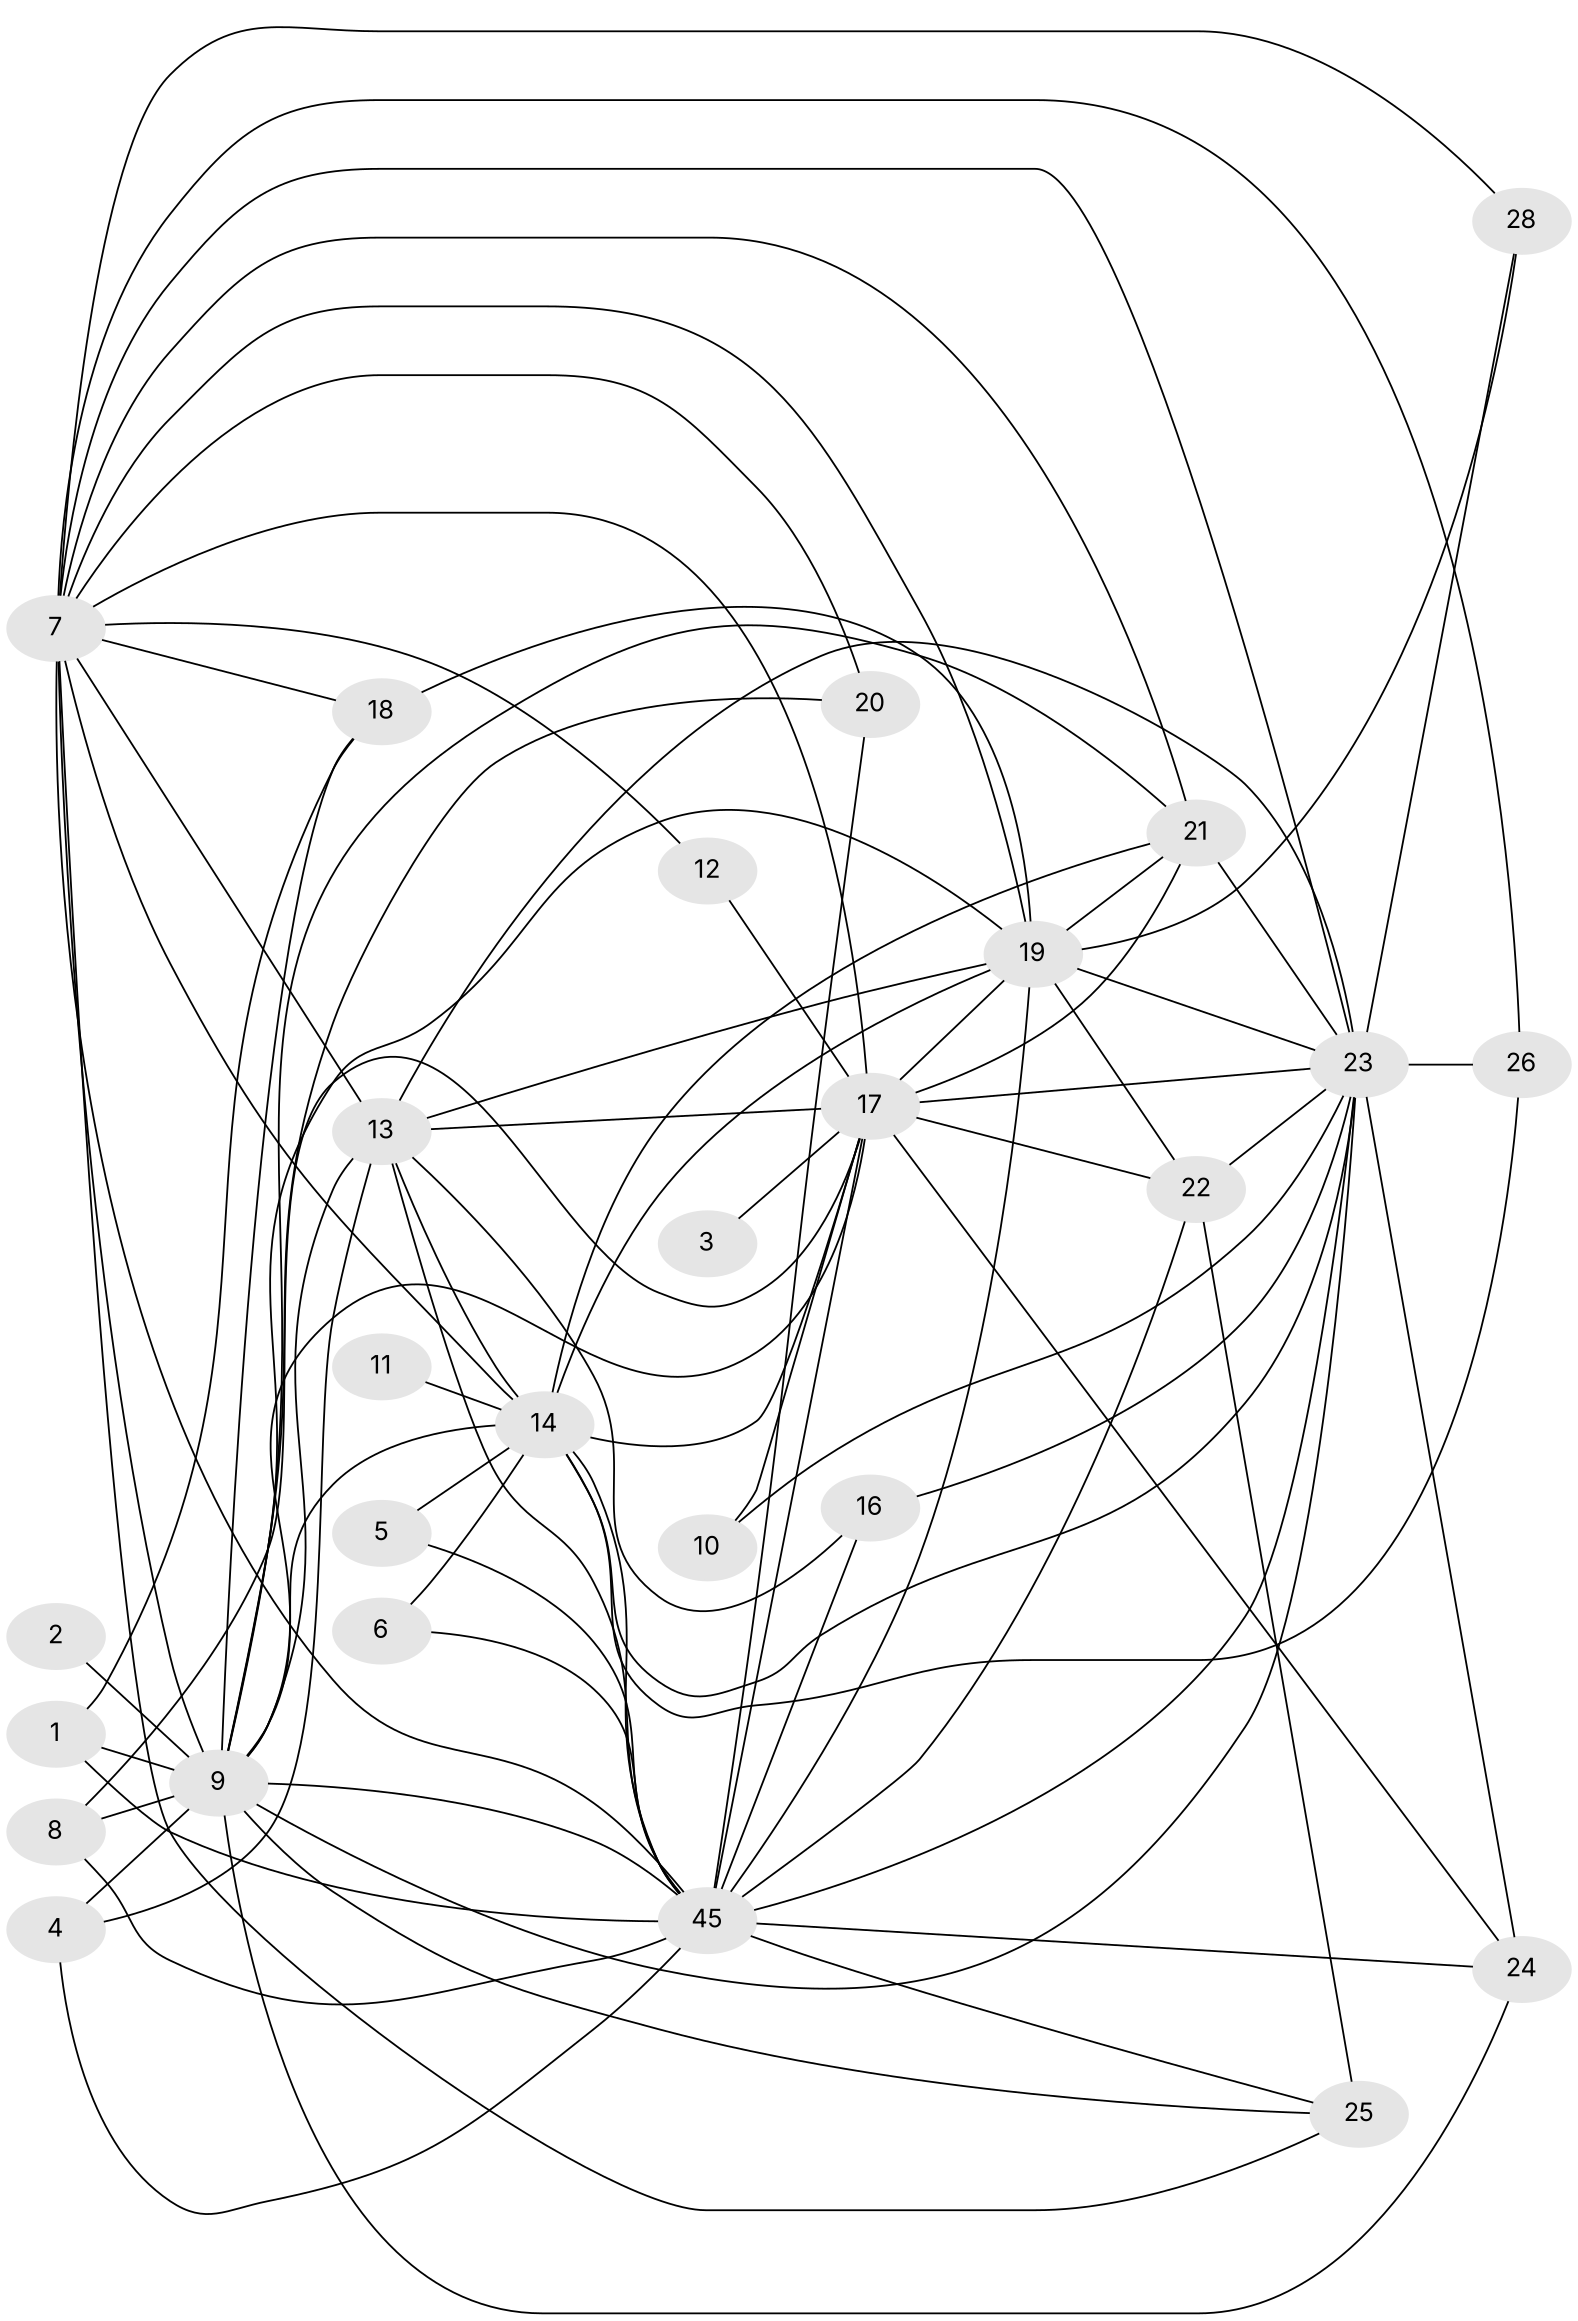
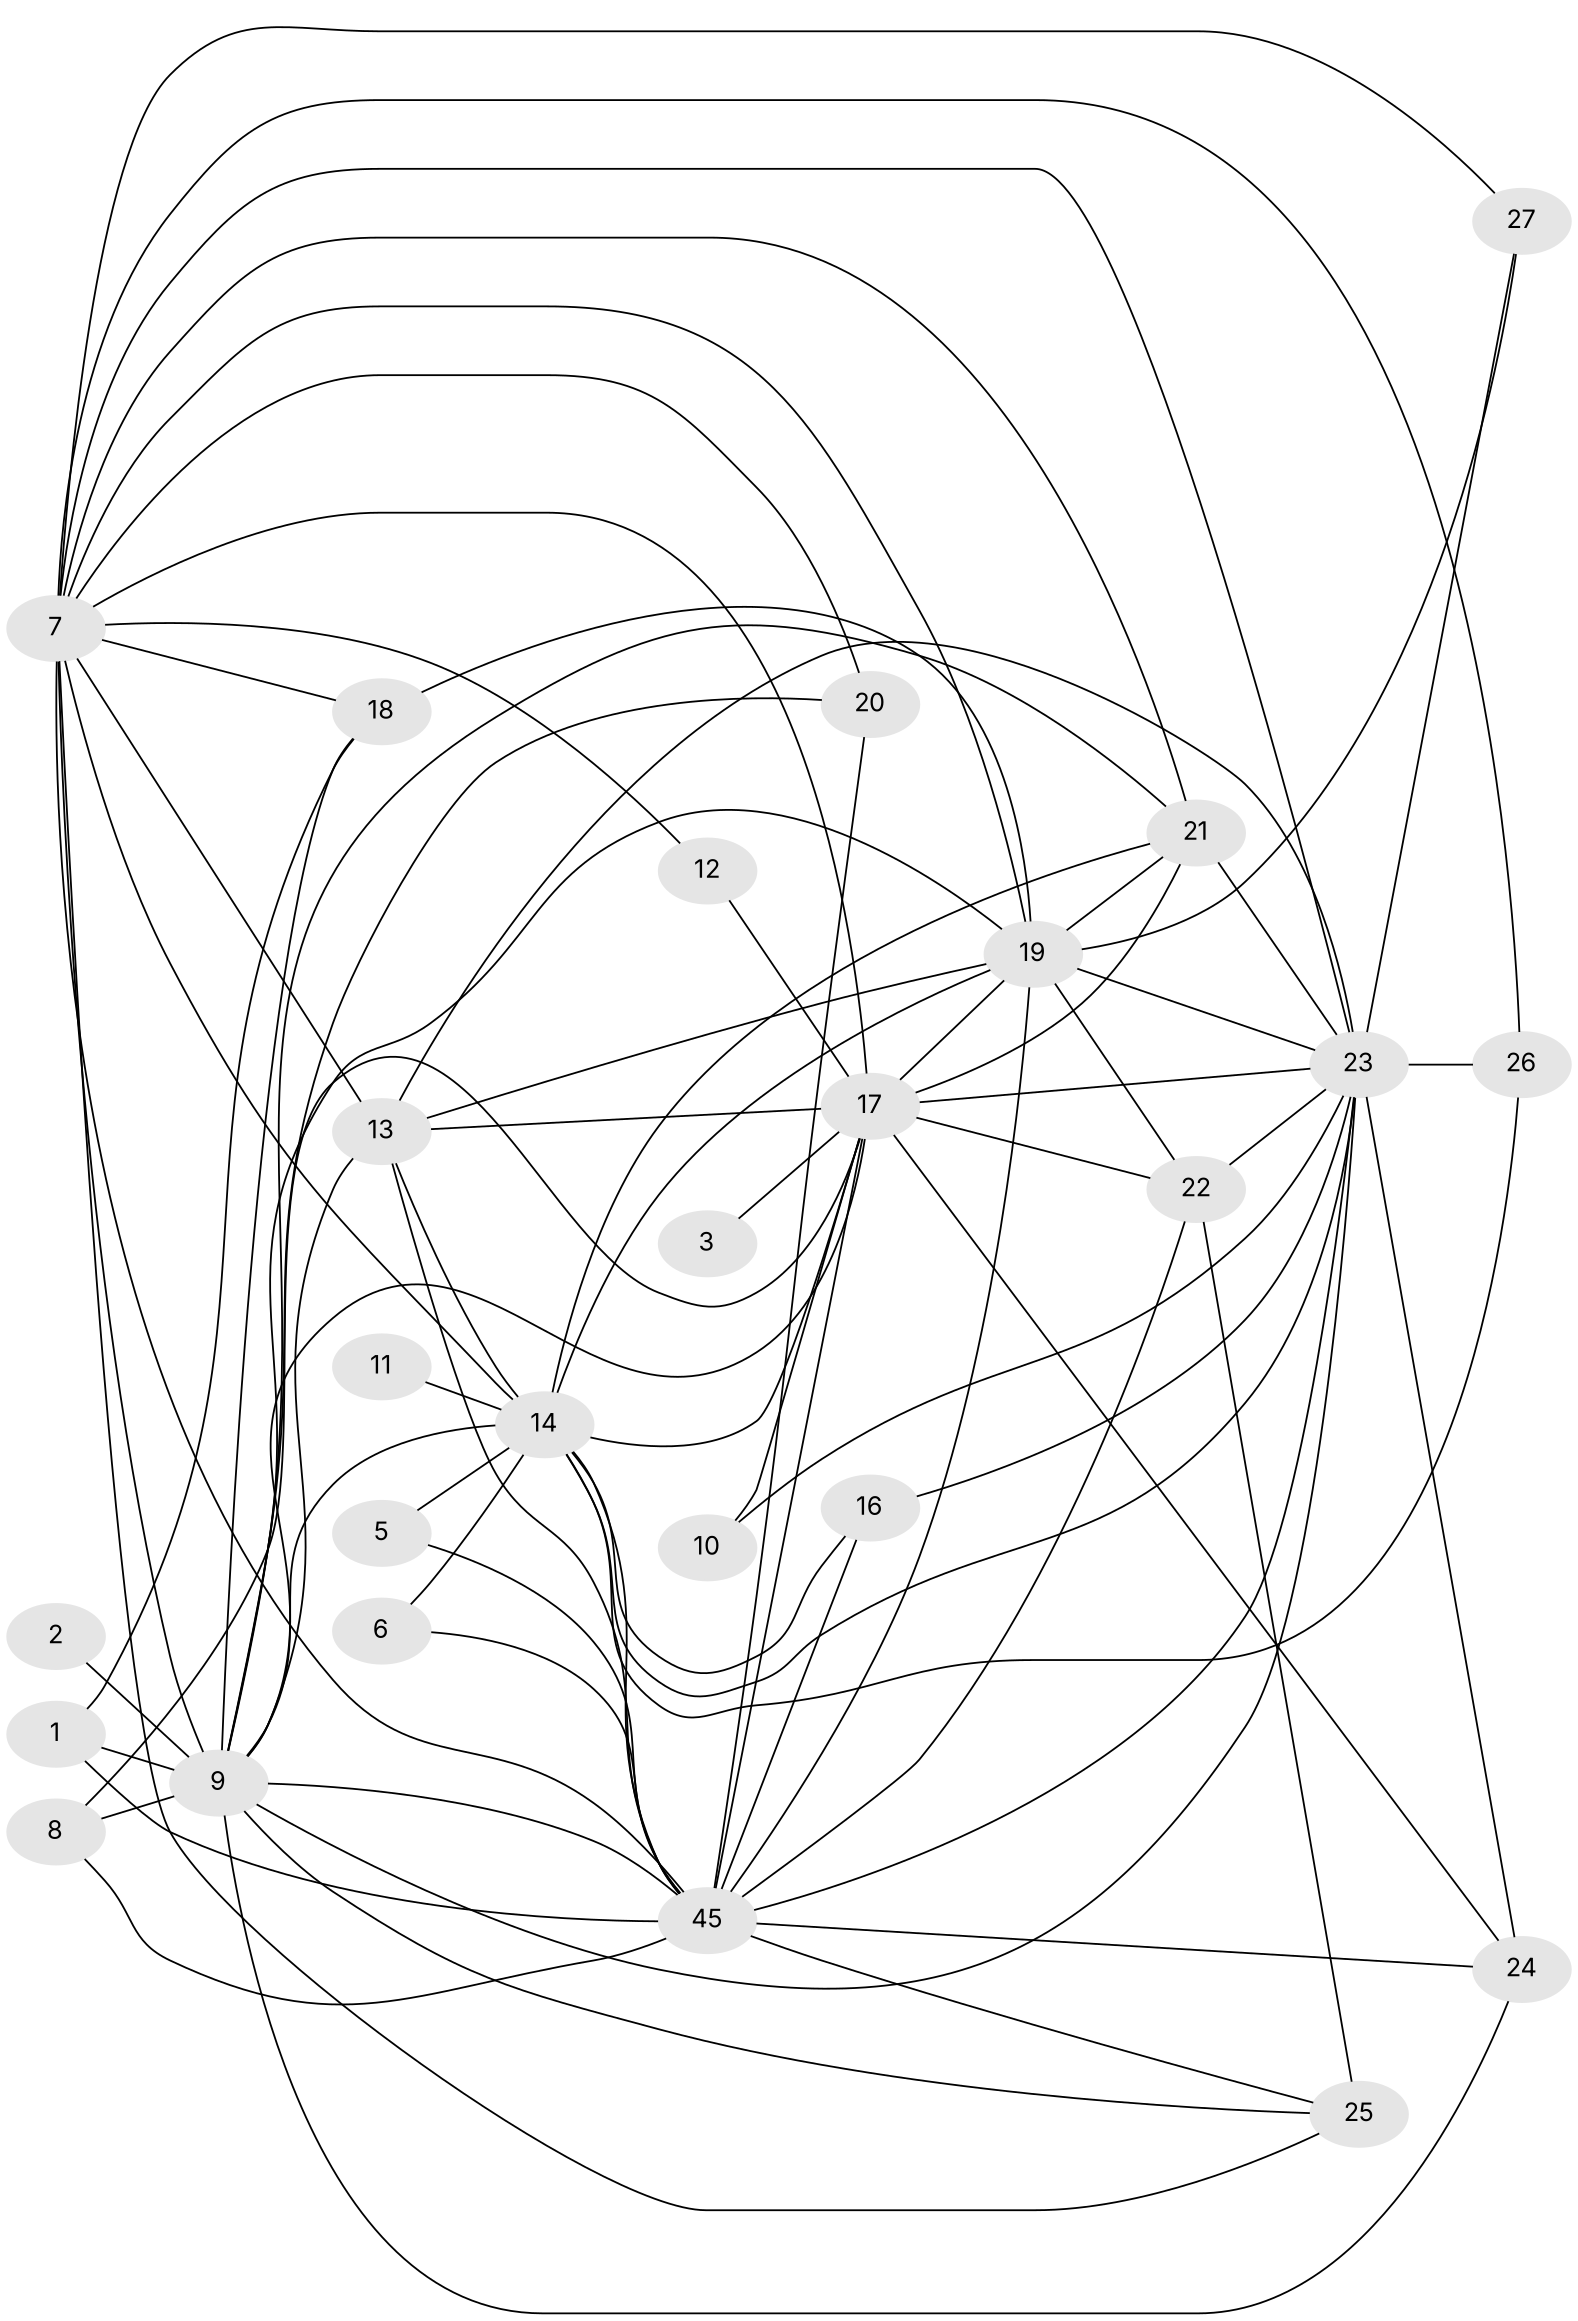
(1522, 221) -> (1522, 221)
(613, 1454) -> (671, 1664)
(56, 1930) -> none
